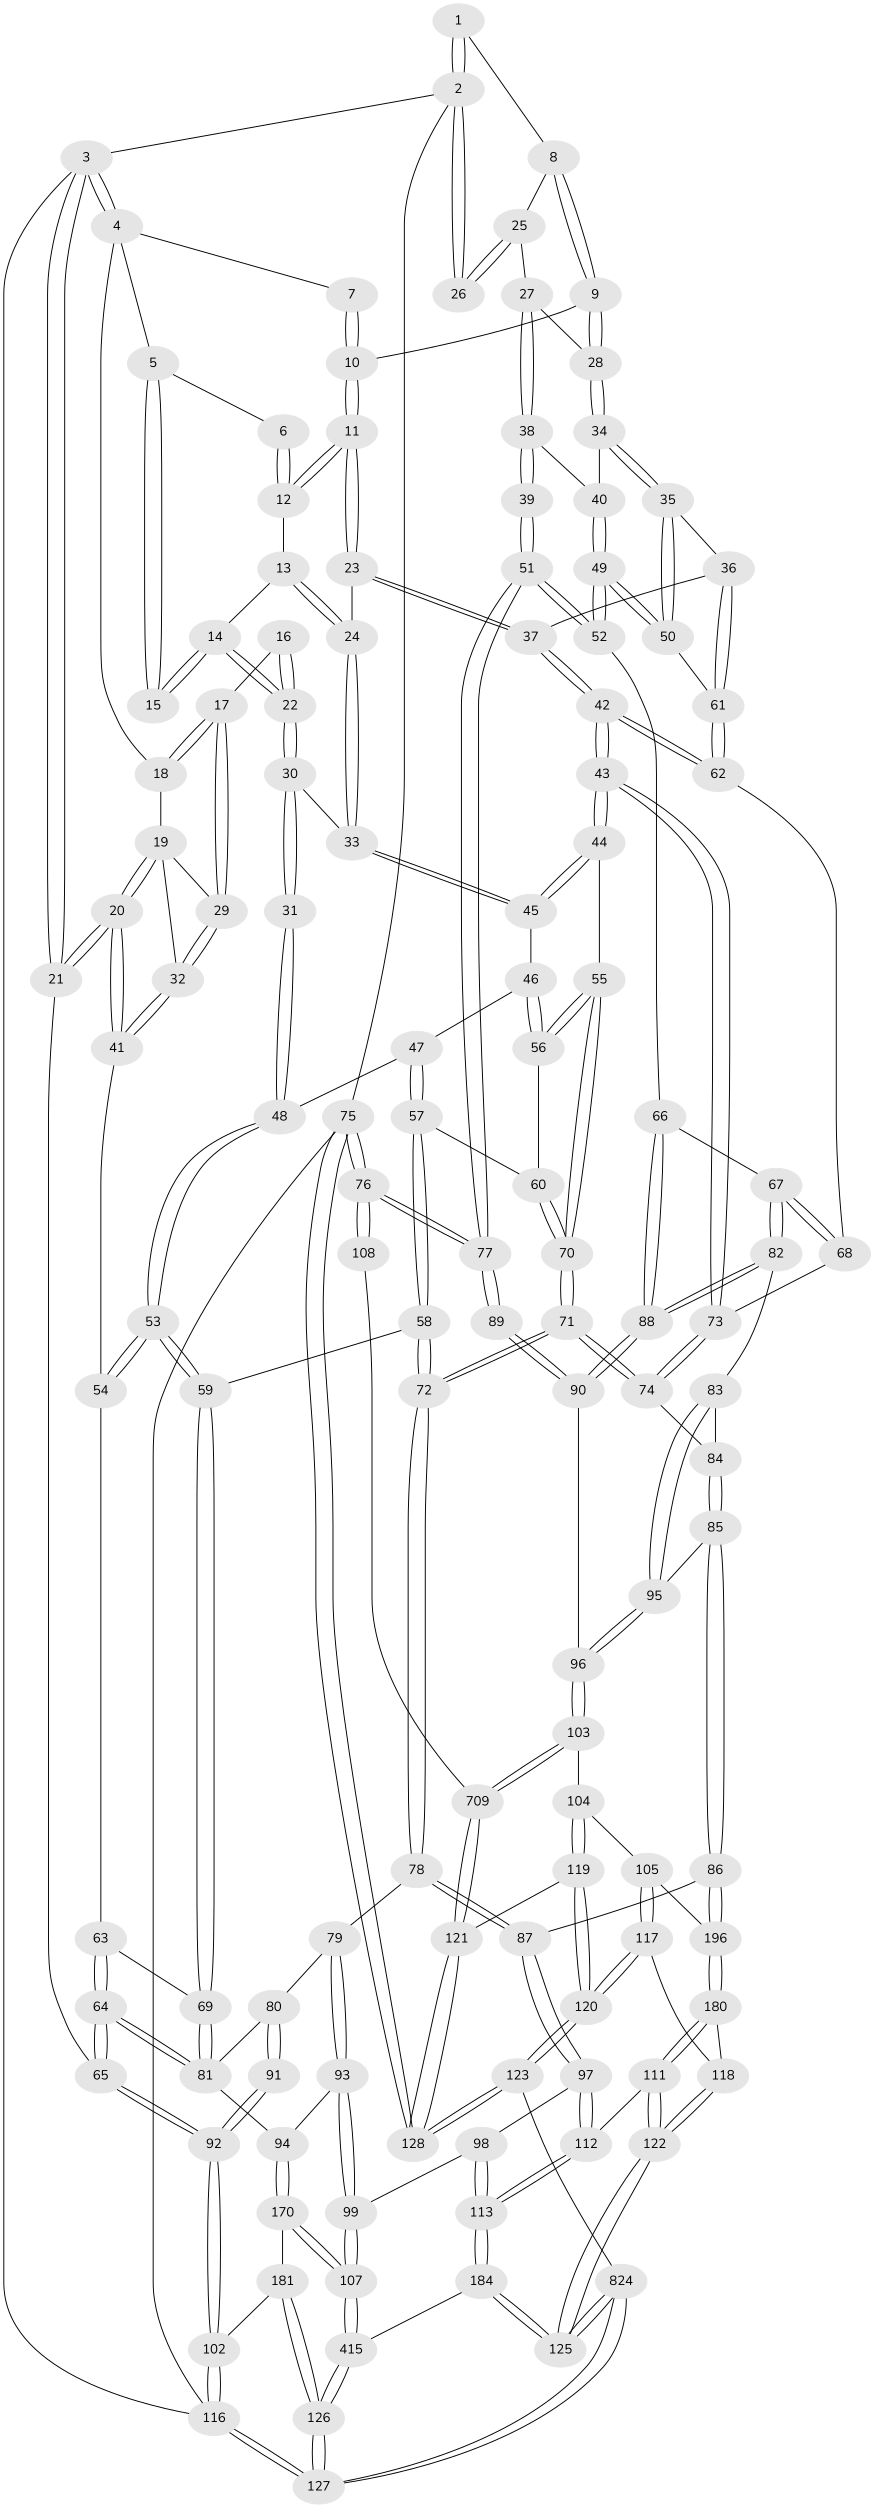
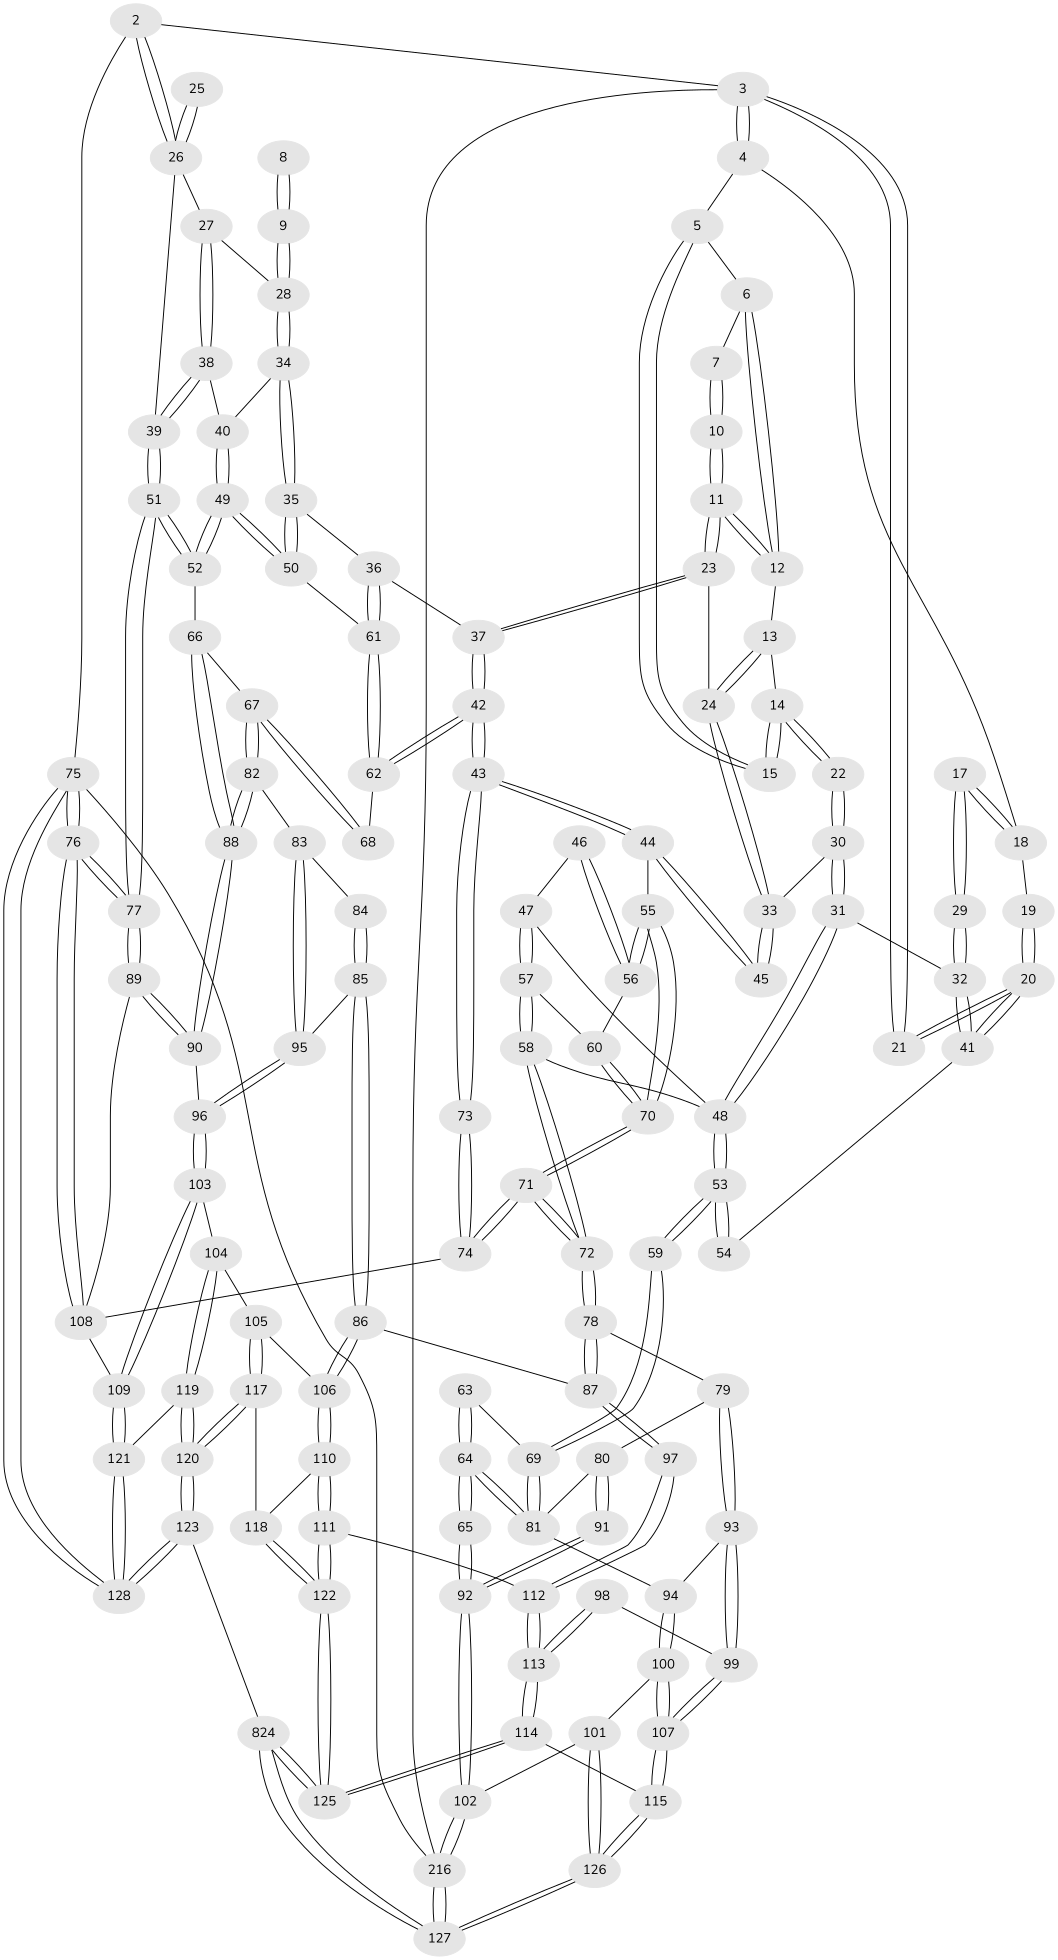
(459, 21) -> none
(537, 192) -> none
(235, 261) -> (732, 329)
(523, 261) -> (191, 192)
none -> (165, 295)
(478, 337) -> none
(284, 637) -> none
(191, 877) -> none
(169, 911) -> (899, 946)
(531, 946) -> none
none -> (110, 1152)
(780, 1288) -> none
(315, 1357) -> (638, 1087)
(677, 1421) -> (273, 1288)
(49, 1533) -> none
(101, 1665) -> none
(478, 1802) -> (119, 1391)
(715, 1939) -> (324, 1391)
(715, 2007) -> (324, 1459)
(537, 2108) -> none
(283, 2213) -> (663, 1665)
(283, 2281) -> (595, 1733)
(481, 2281) -> (526, 1733)
(351, 2350) -> (656, 1802)
(214, 2418) -> (440, 1870)
